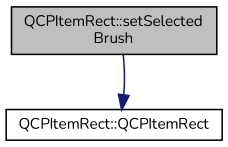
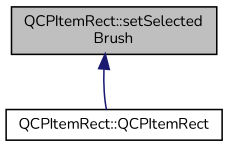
(124, 74) -> (104, 90)
